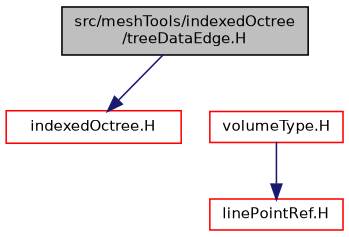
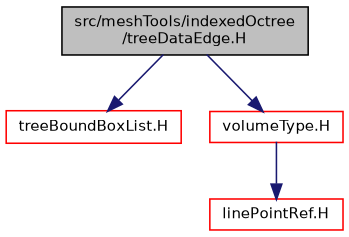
none -> (229, 78)
(94, 127) -> (94, 127)
